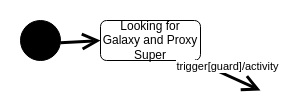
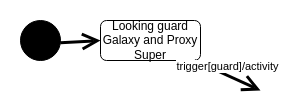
(151, 41) -> (151, 41)
